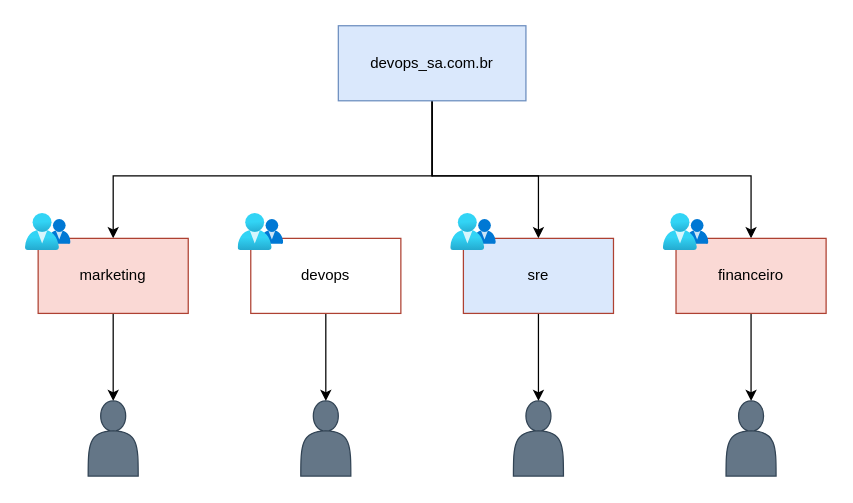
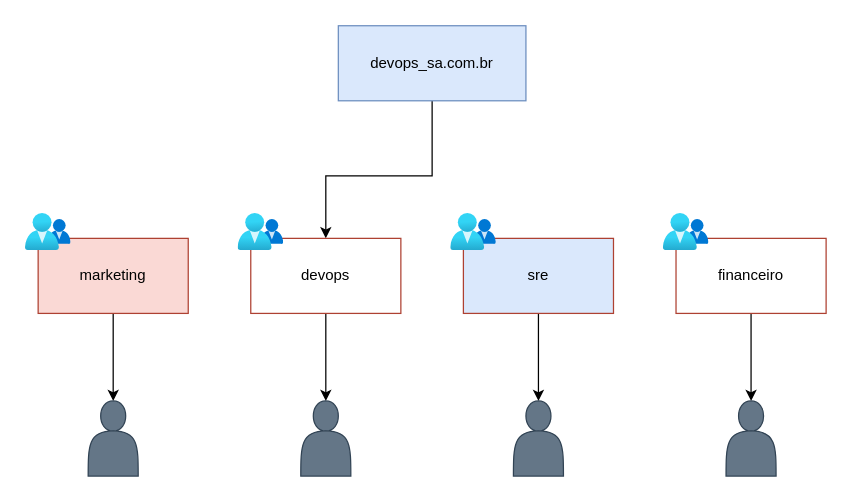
(191, 176) -> none
(672, 176) -> none
none -> (326, 203)
(538, 204) -> none
(751, 276) -> (751, 276)
